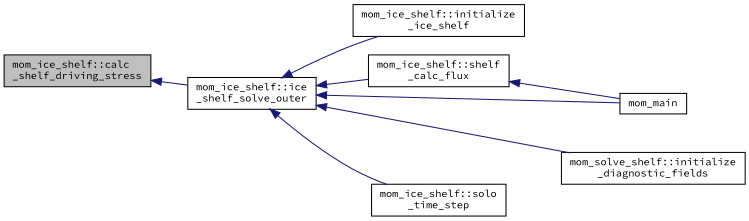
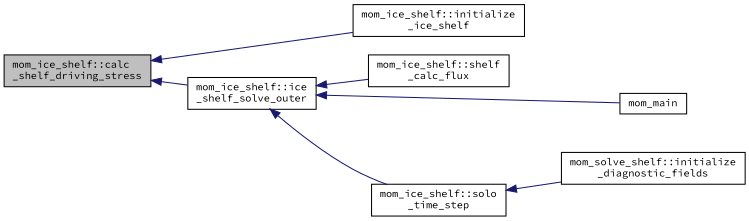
(335, 53) -> (257, 46)
(570, 91) -> none
(448, 130) -> (539, 185)
